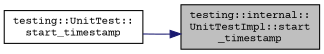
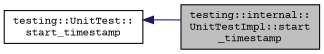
(157, 34) -> (167, 20)
